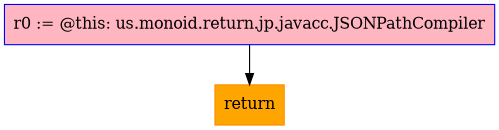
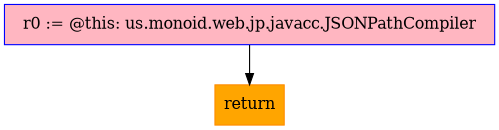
(250, 25) -> (250, 25)
